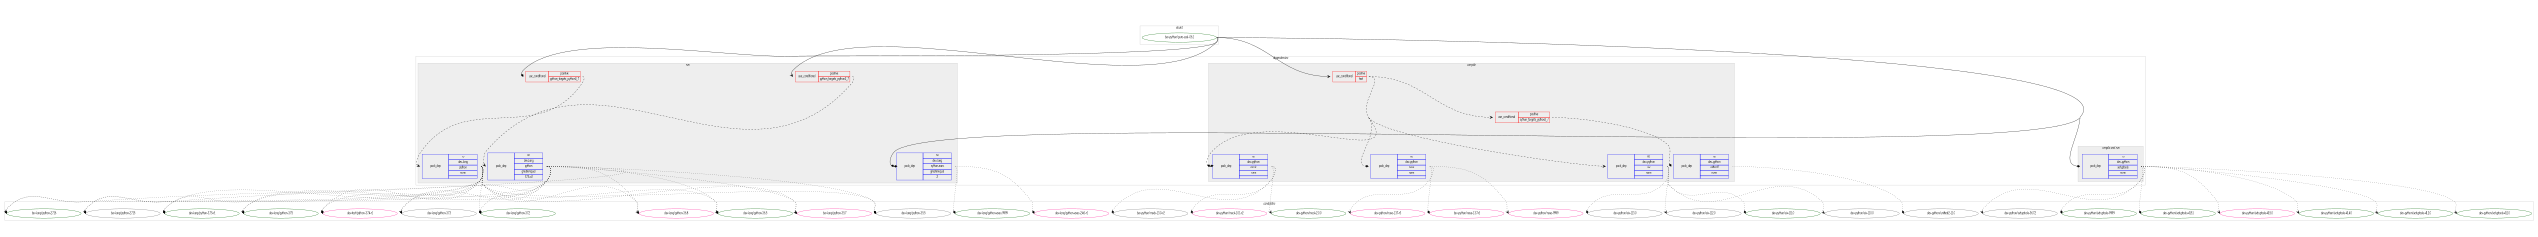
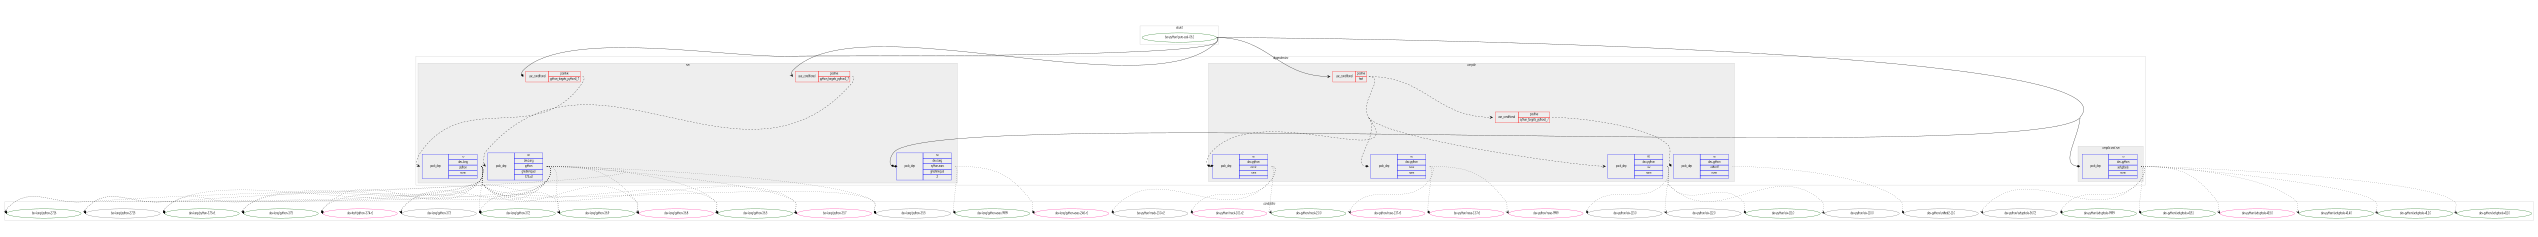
none -> (597, 213)
